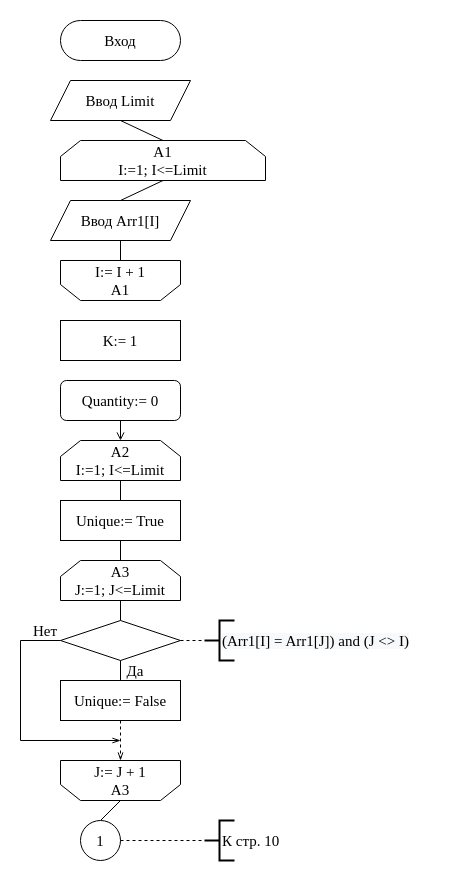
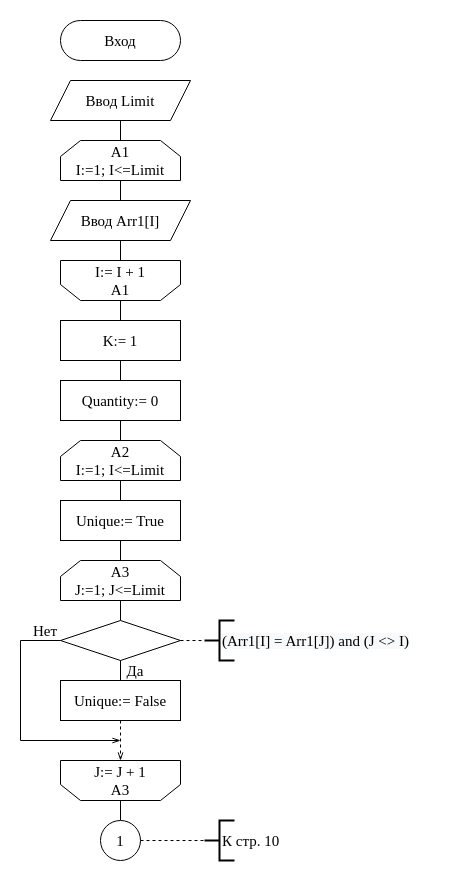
(163, 161) -> (121, 161)
none -> (121, 311)
none -> (121, 371)
(121, 401) -> (121, 401)
(121, 435) -> (121, 435)
(101, 841) -> (121, 841)
